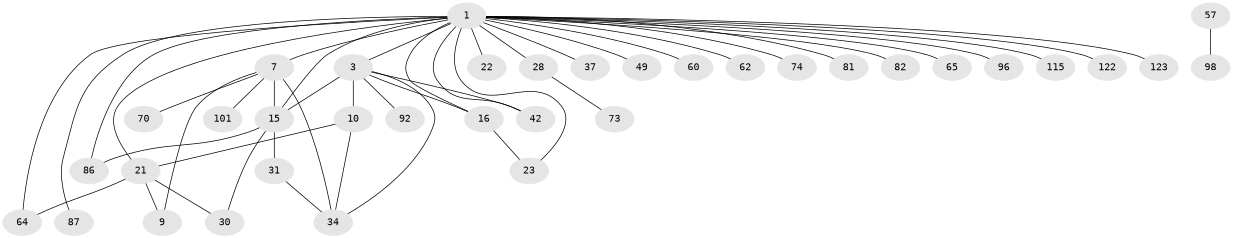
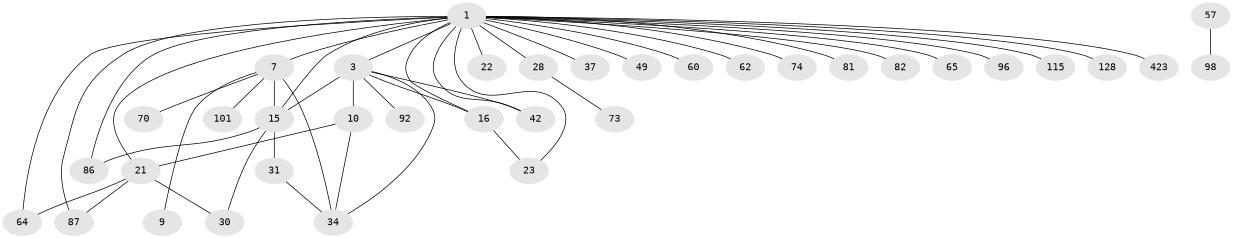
(1107, 67) -> (1107, 67)
(1159, 67) -> (1159, 67)
(152, 197) -> (107, 197)
